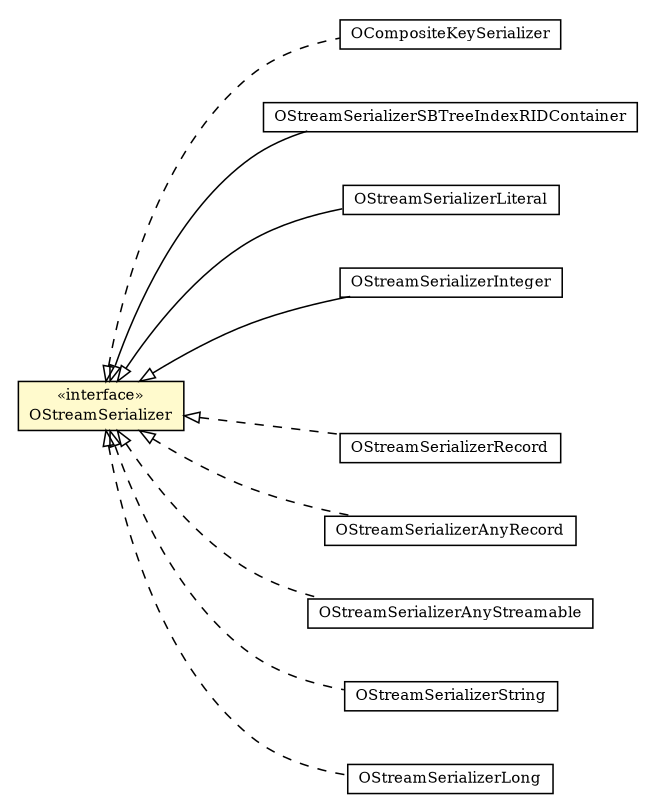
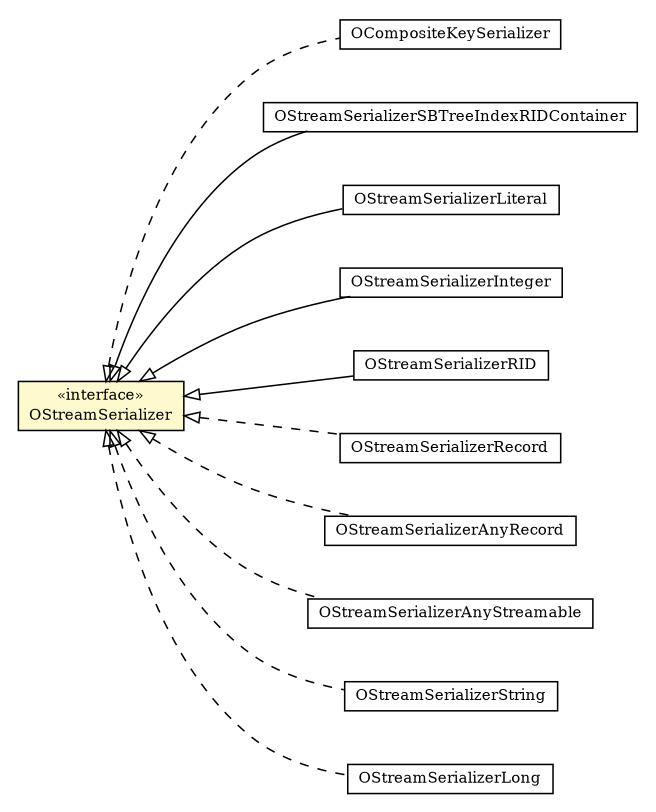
none -> (450, 365)
